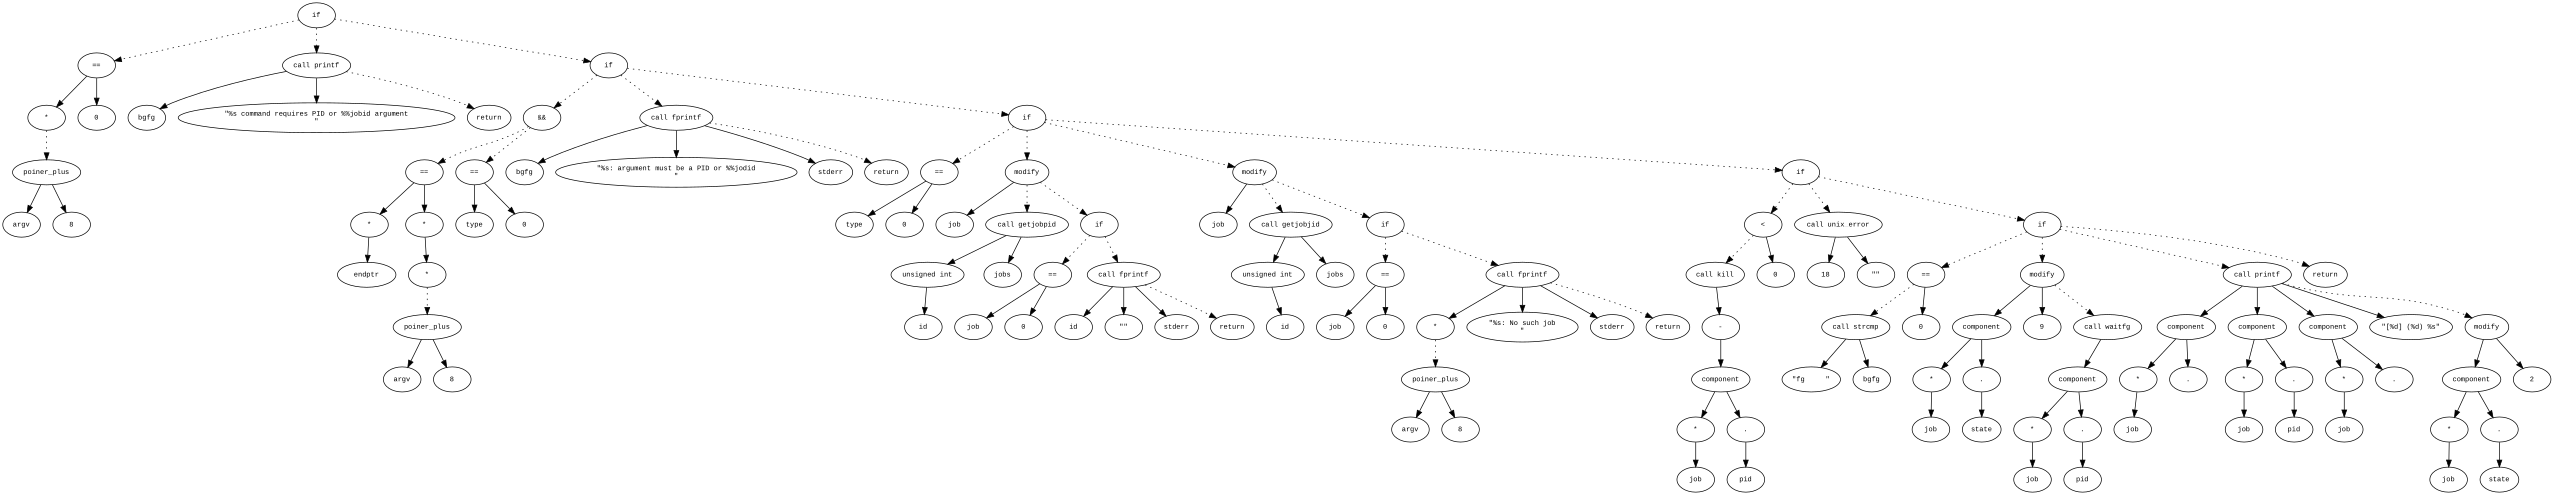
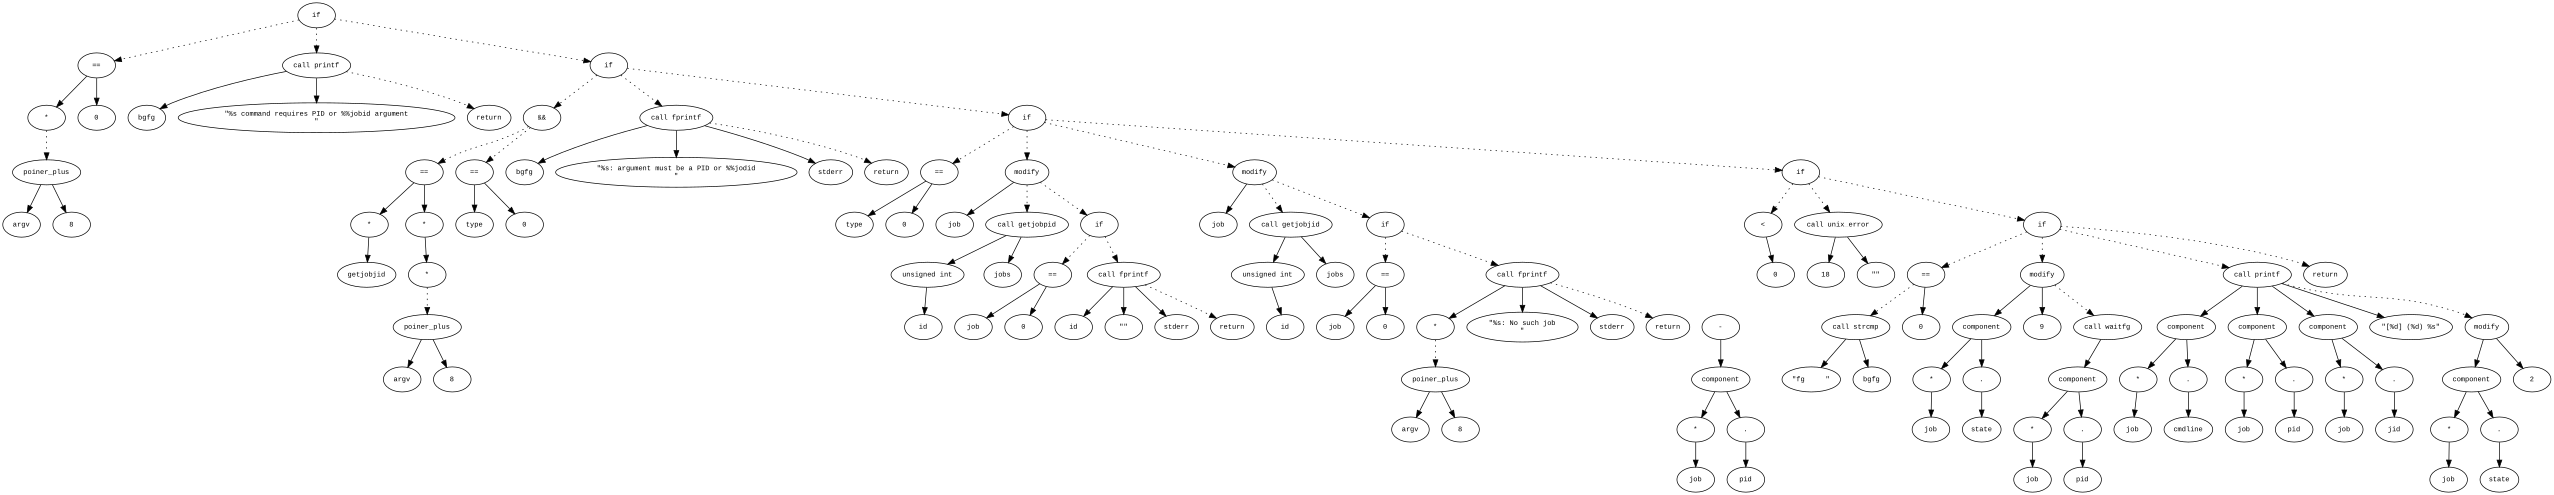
(367, 275) -> (367, 275)
(1715, 275) -> none
none -> (2188, 430)
none -> (2394, 430)
